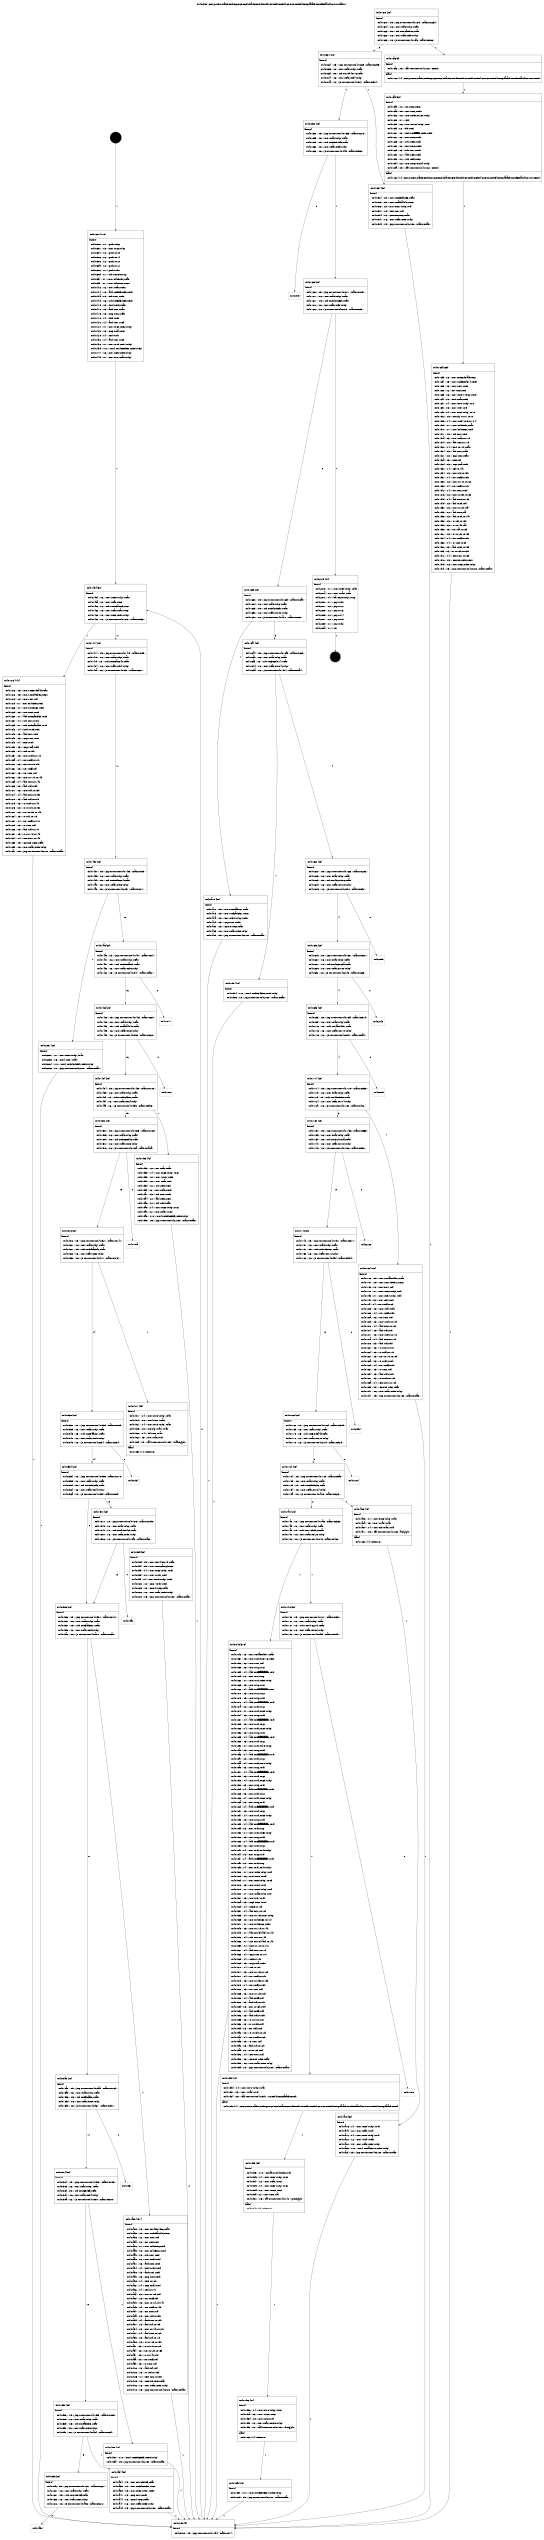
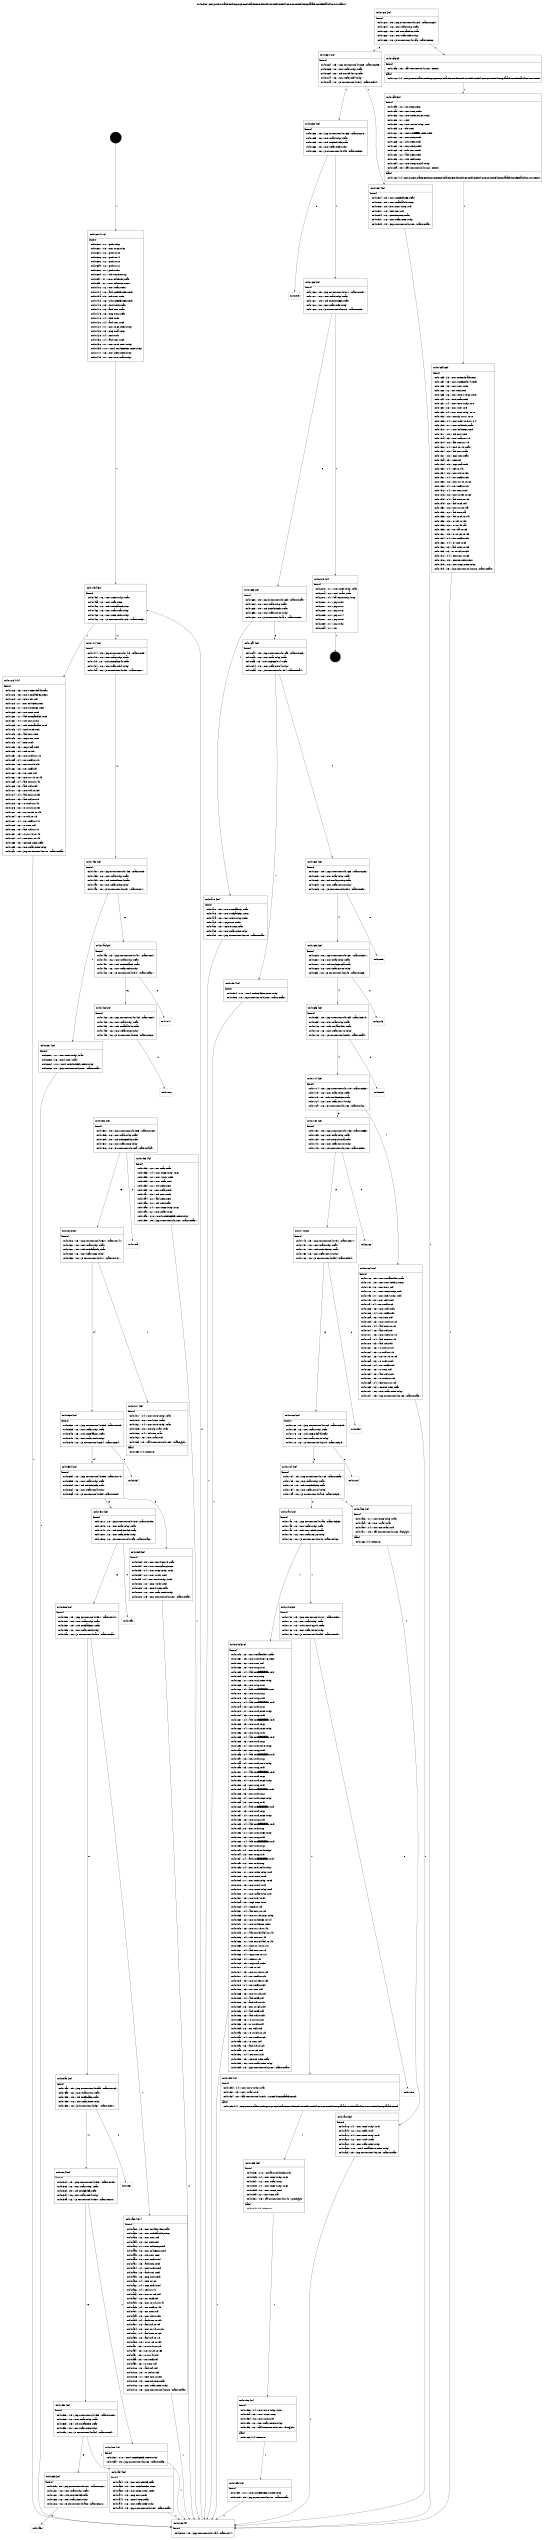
(125, 1092) -> none
(86, 1550) -> (159, 1509)
